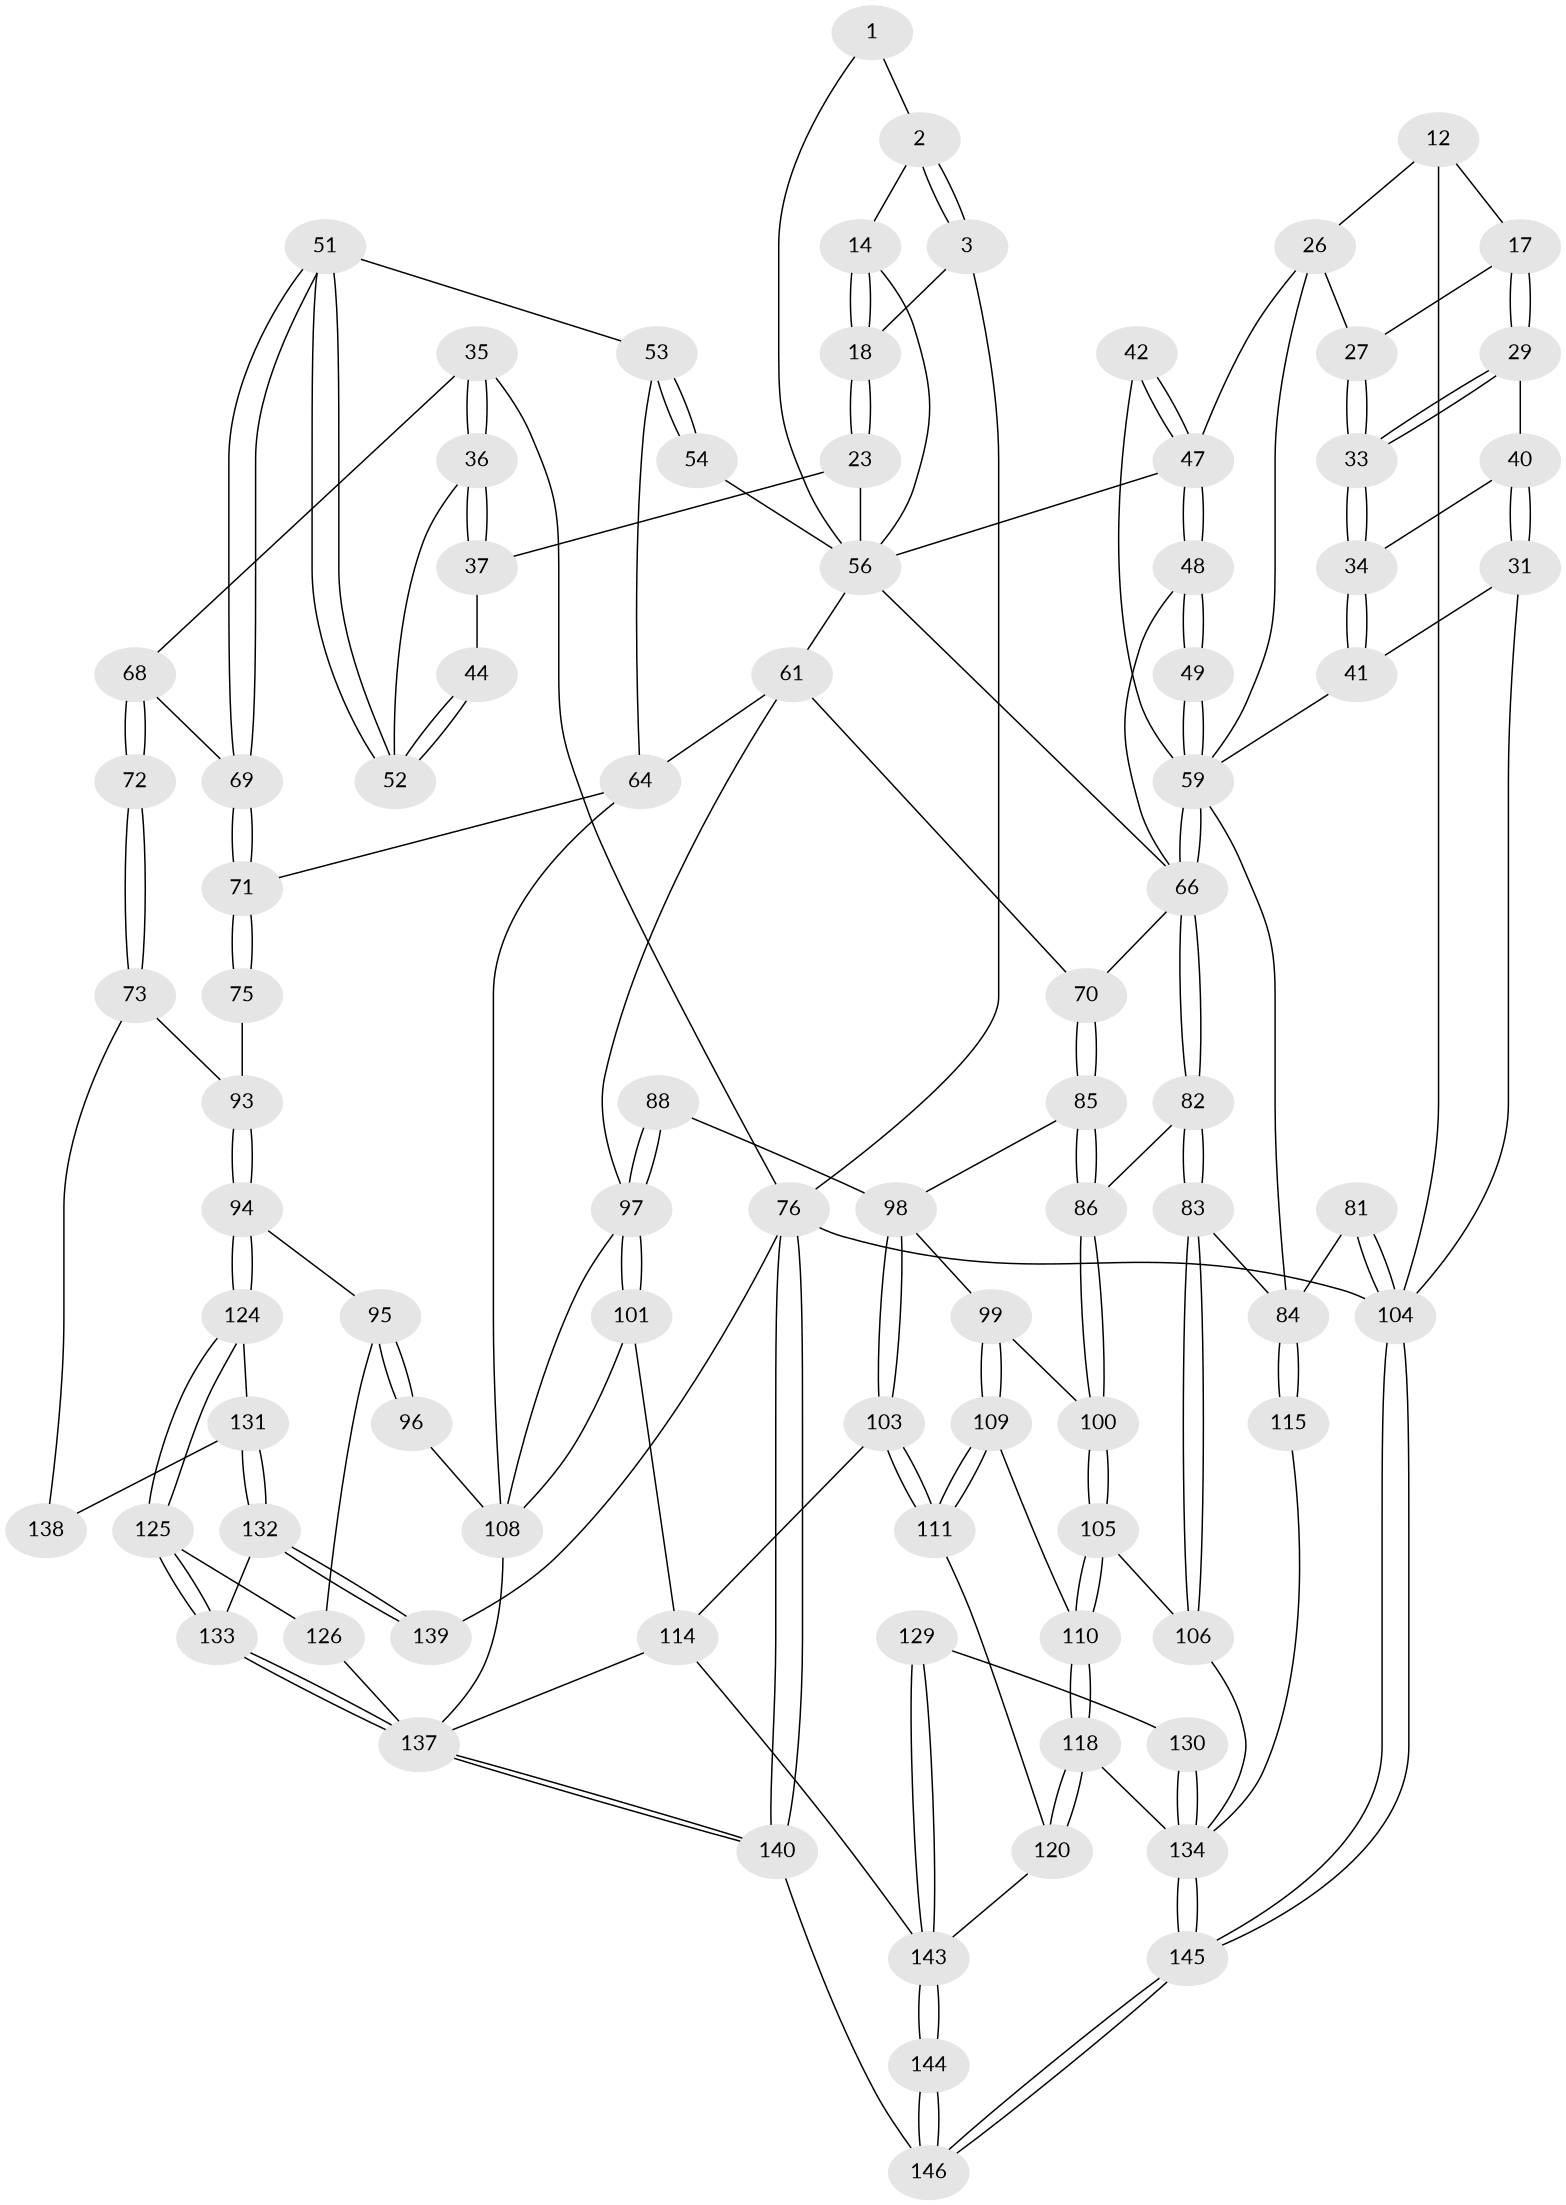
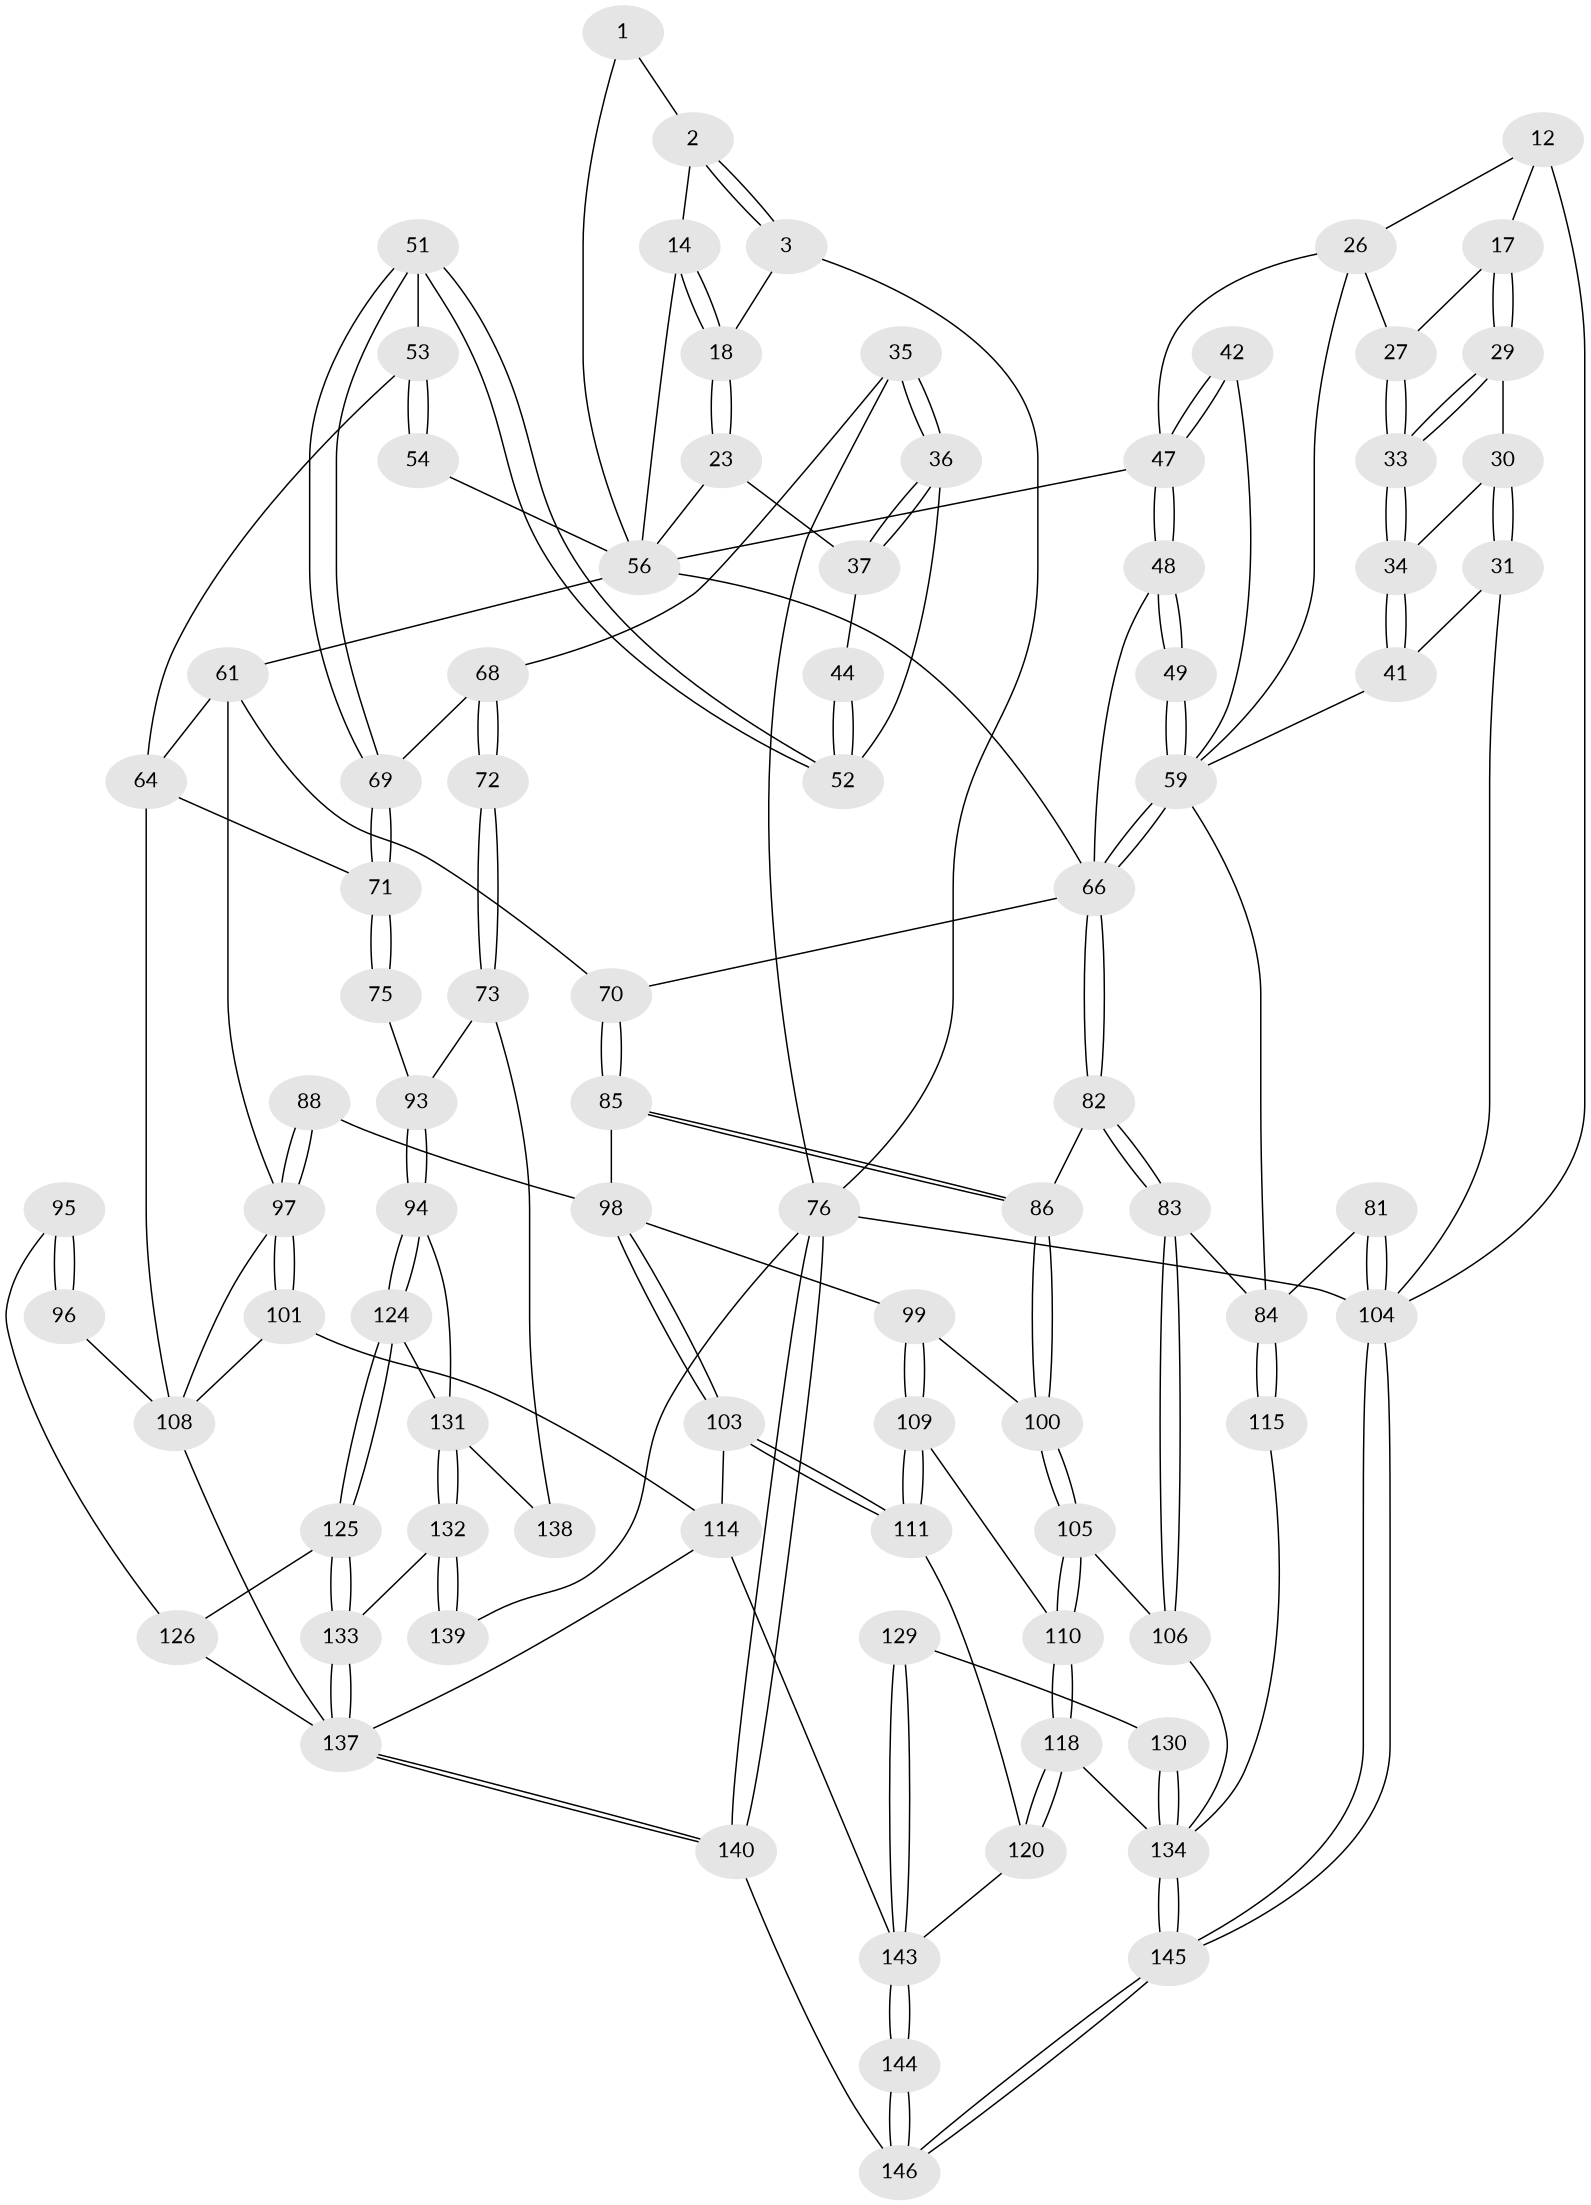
(1520, 461) -> (1503, 461)
(311, 1263) -> (448, 1315)
